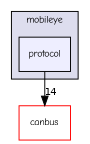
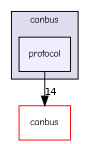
(45, 20) -> (45, 20)
